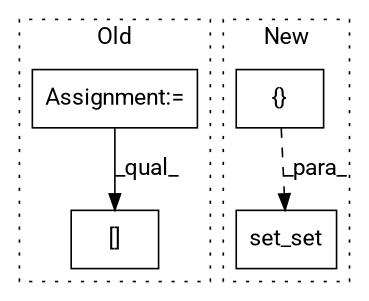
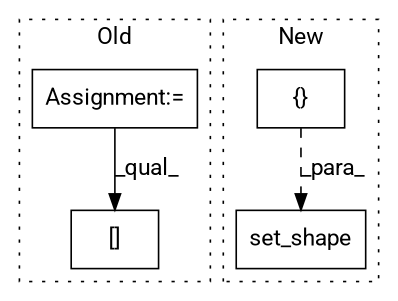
(286, 239) -> (301, 239)
